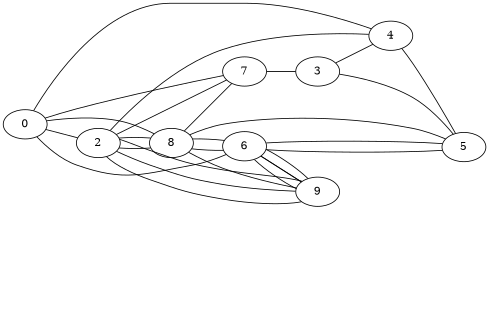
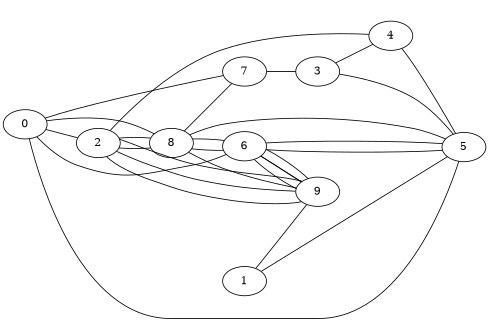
(182, 3) -> (234, 318)
(171, 107) -> none
none -> (245, 281)
